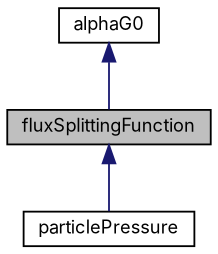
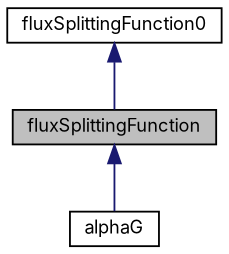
(109, 25) -> (114, 25)
(109, 229) -> (114, 229)
